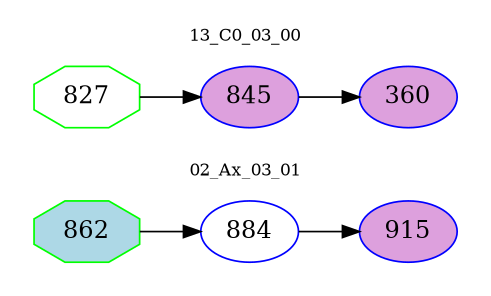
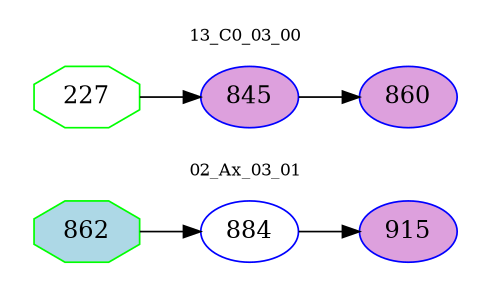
(87, 97) -> (87, 97)
(408, 97) -> (408, 97)
